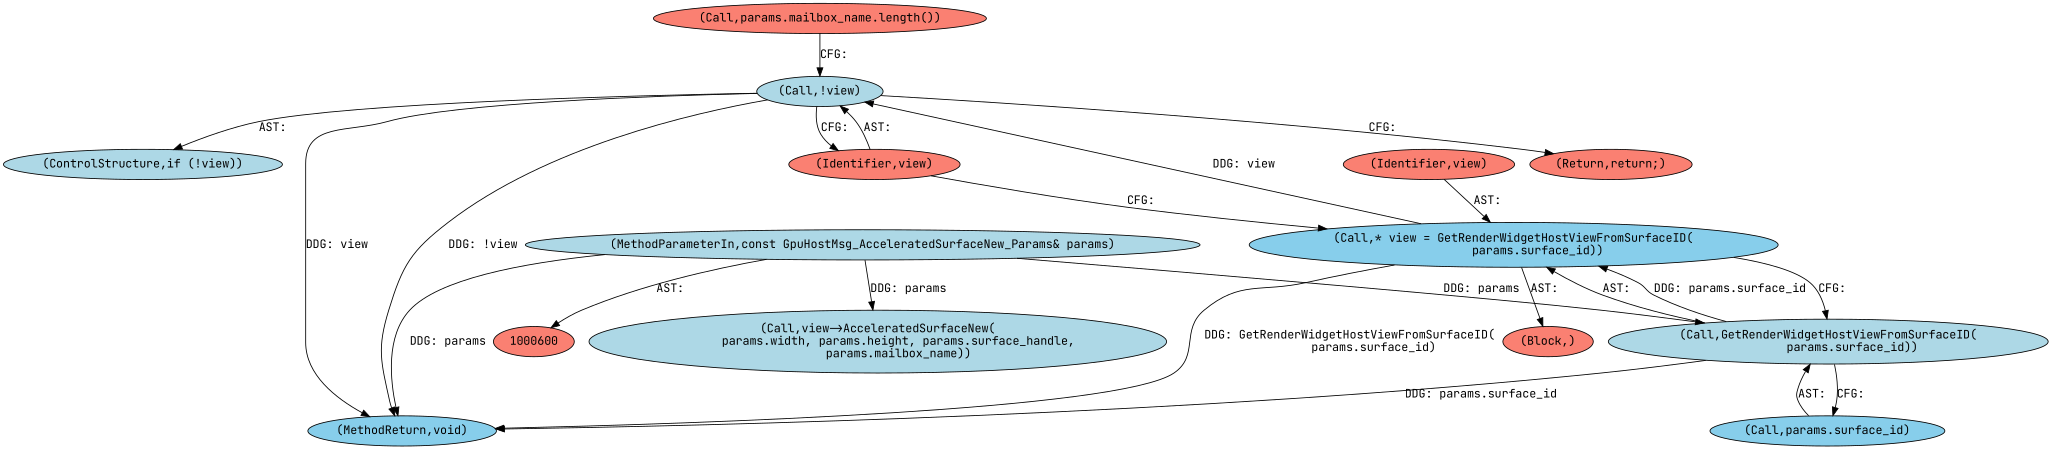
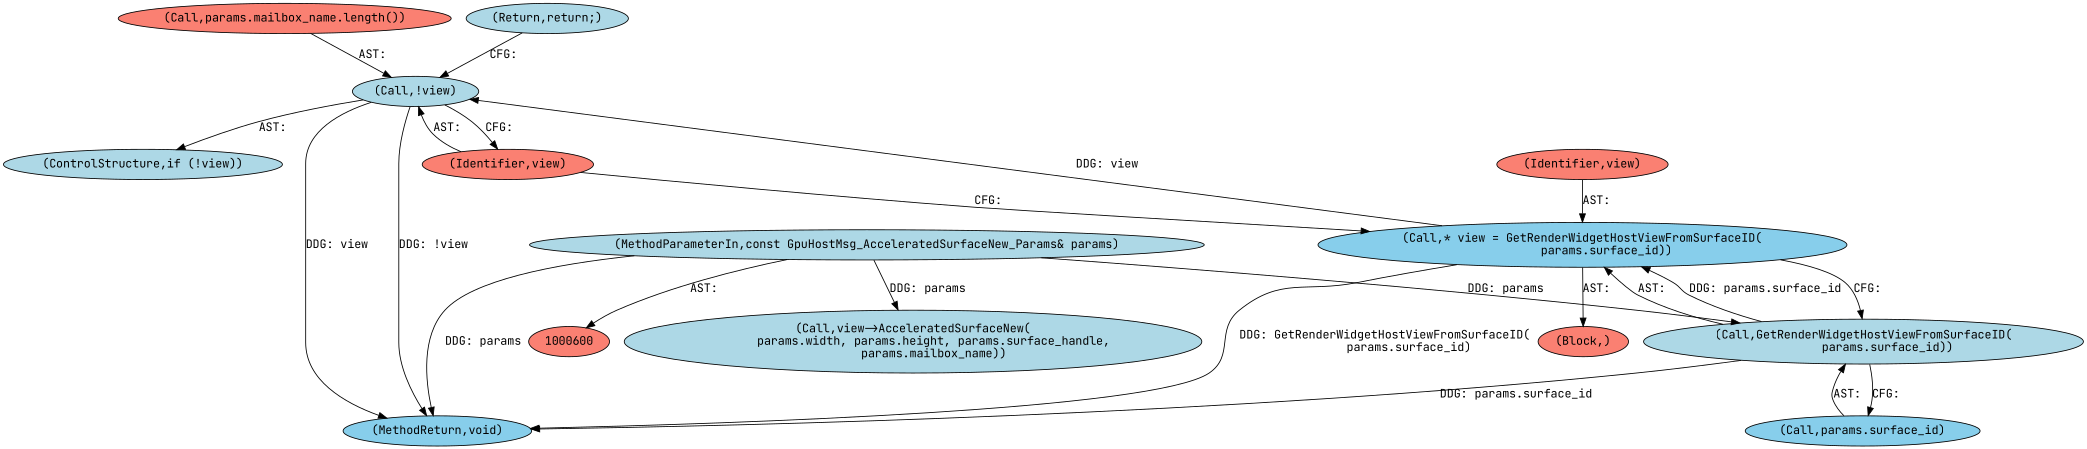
(838, 55) -> (376, 55)
(1213, 119) -> (485, 53)
(1611, 164) -> (547, 18)
